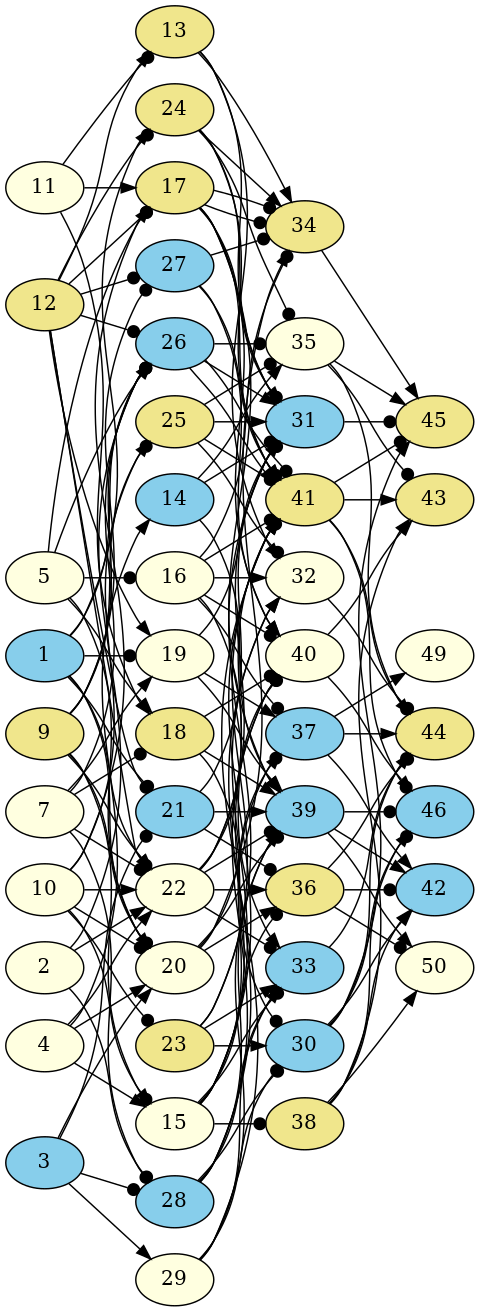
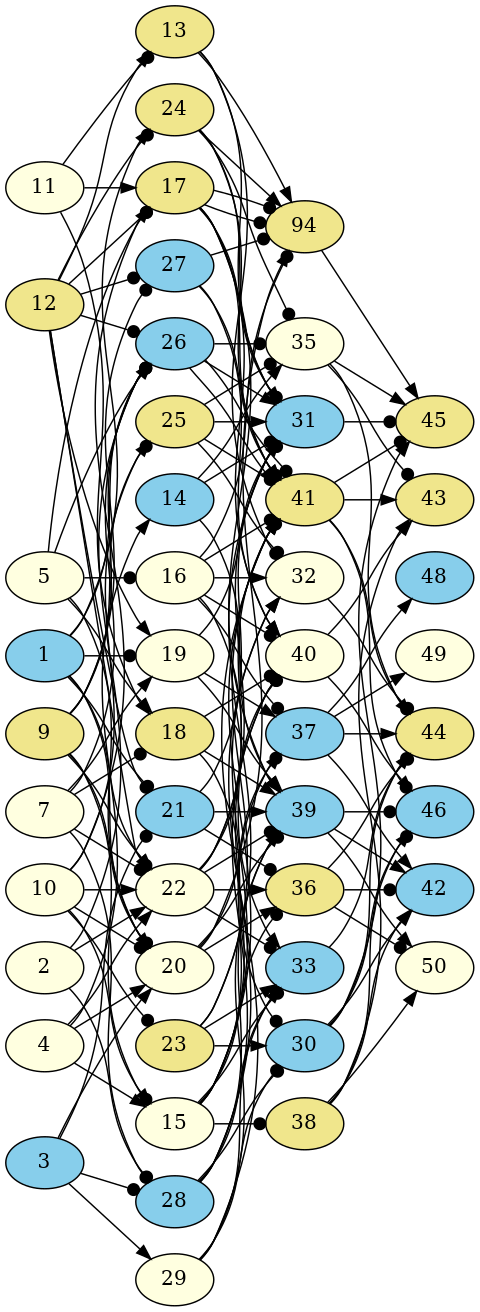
(305, 227) -> (305, 227)
(240, 299) -> (240, 299)
none -> (435, 578)
